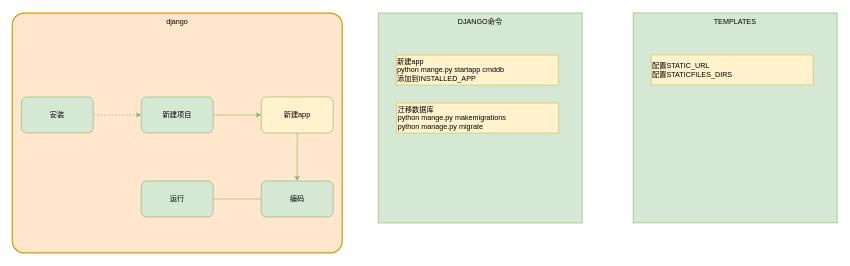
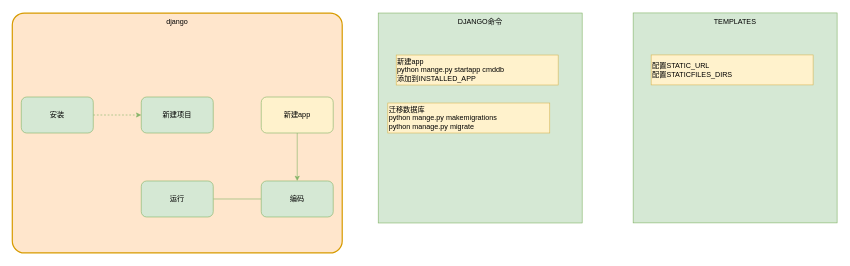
(255, 115) -> none
(478, 118) -> (469, 118)
